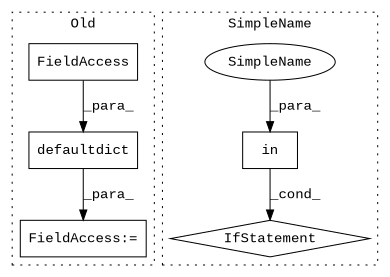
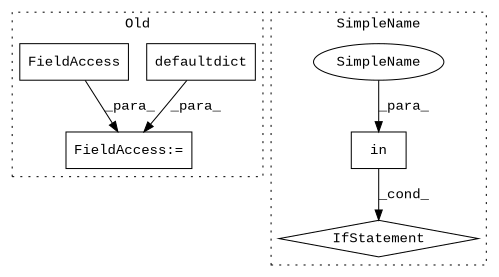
(83, 101) -> (99, 102)
